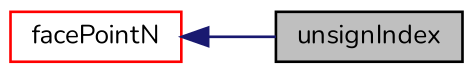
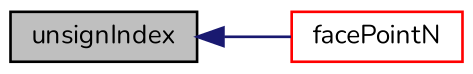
(242, 37) -> (258, 37)
